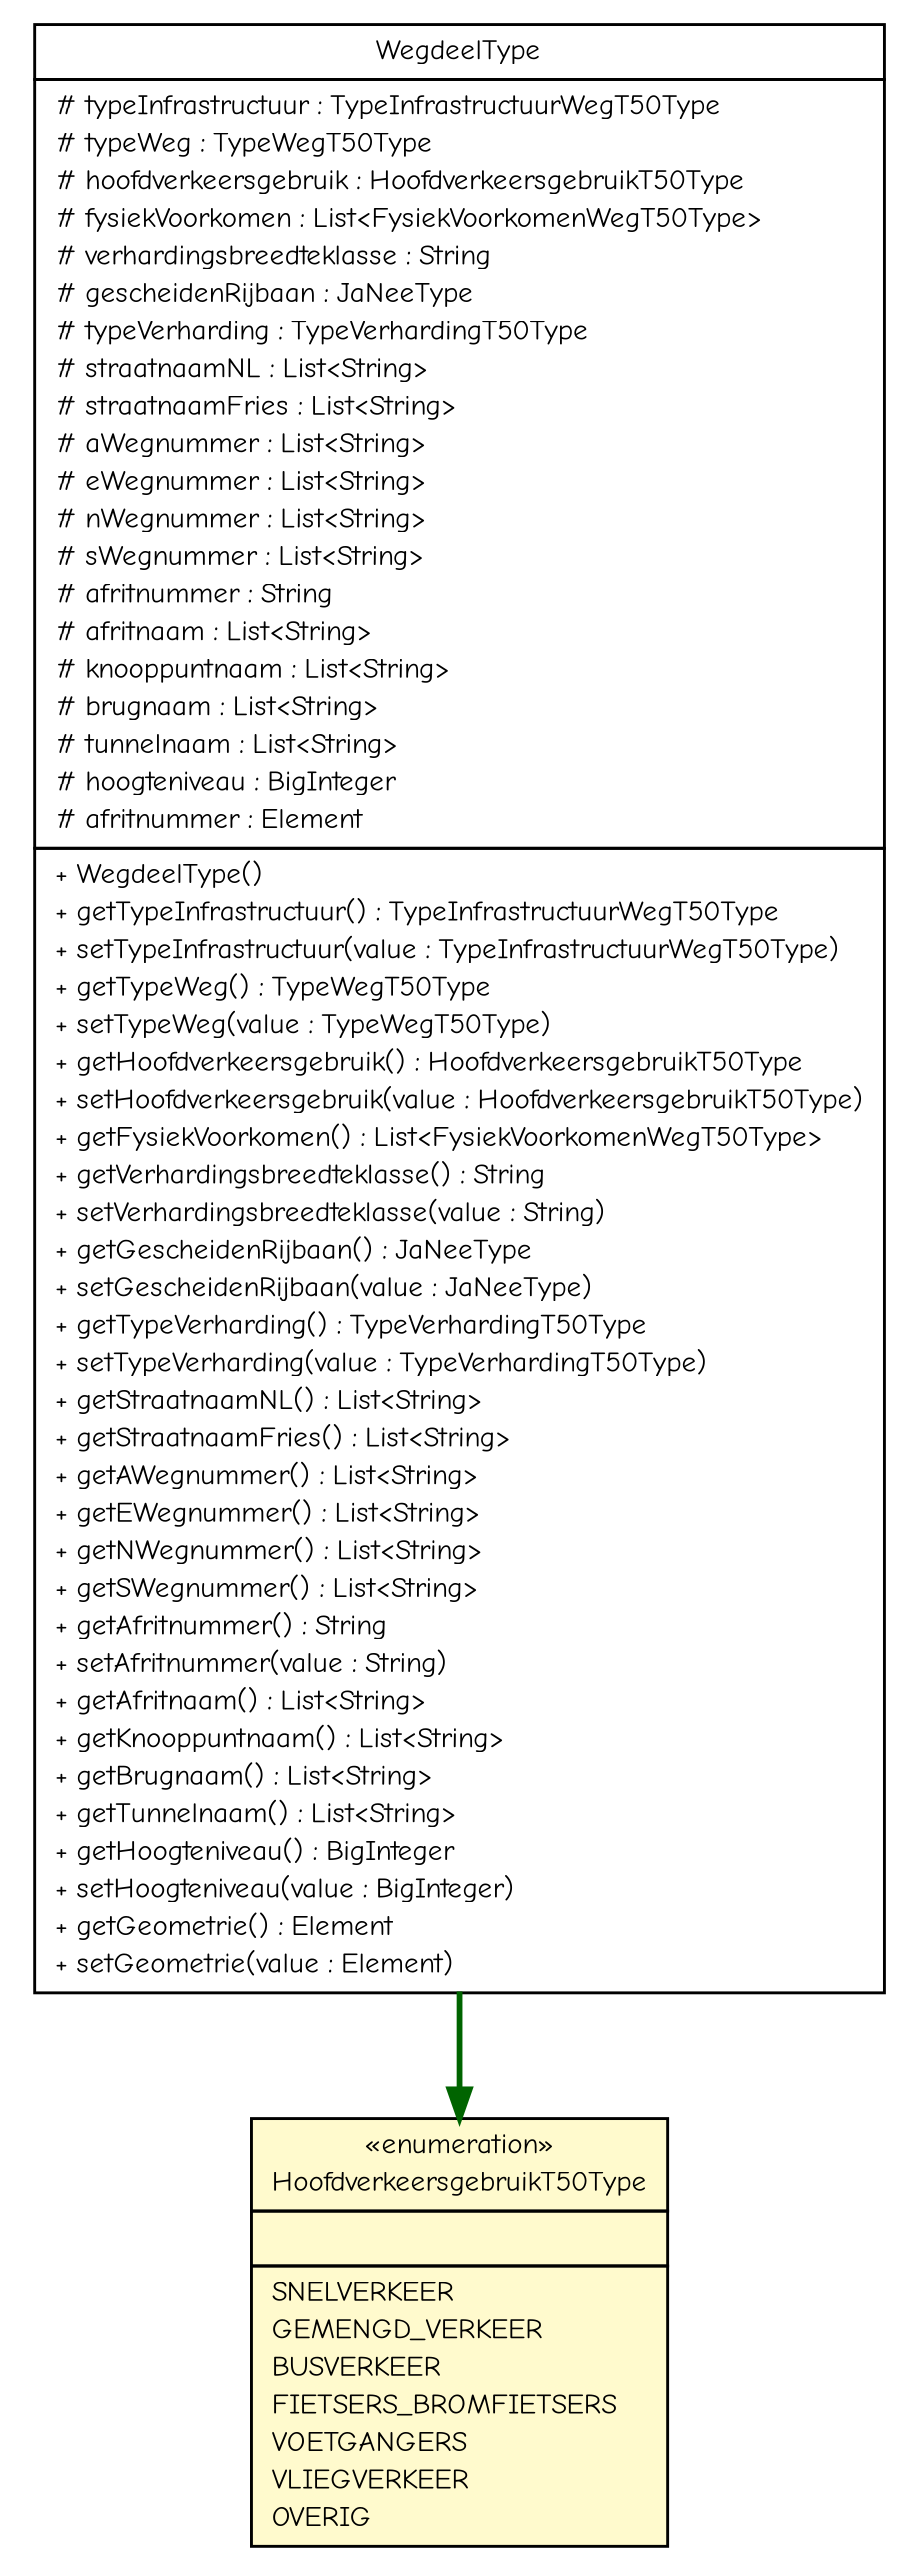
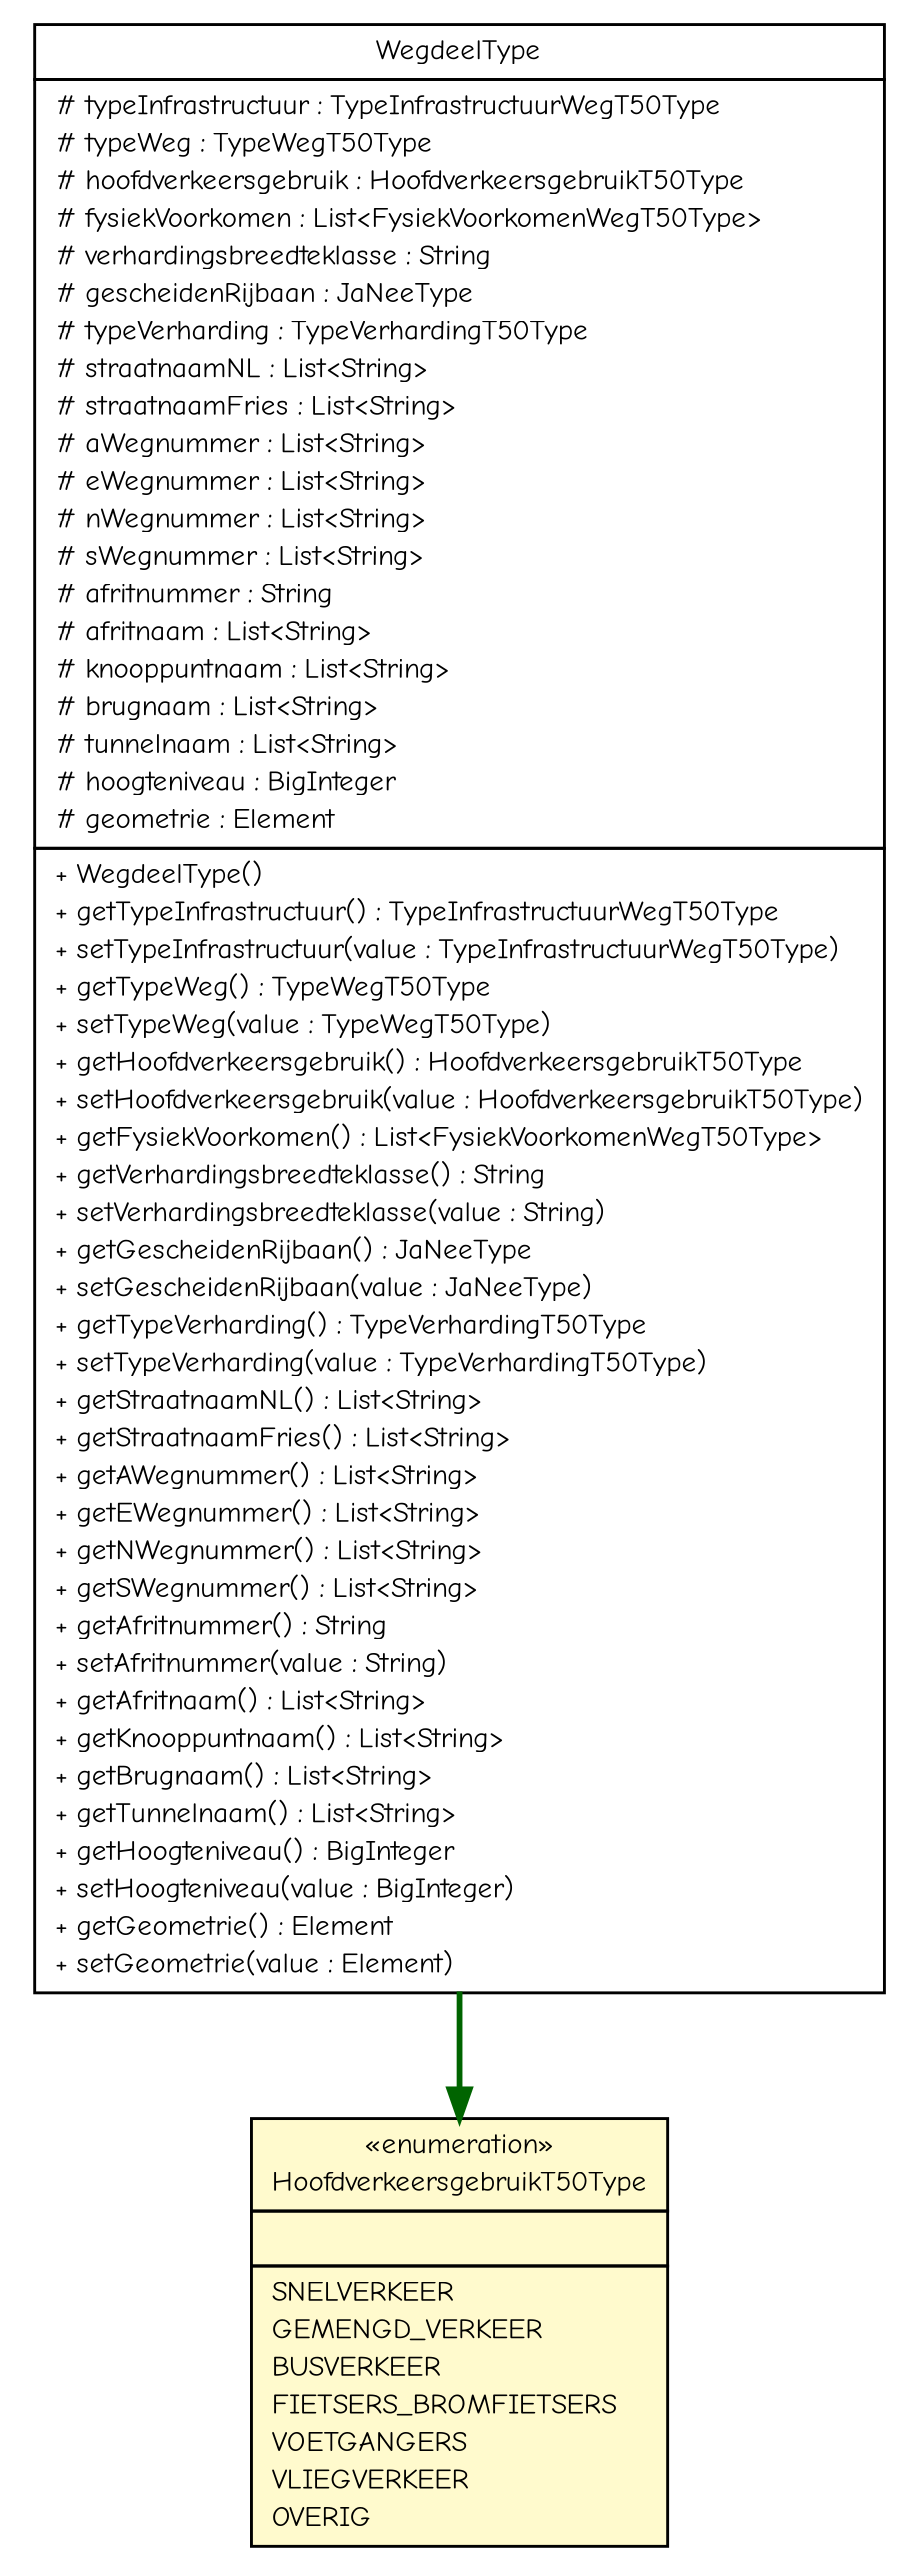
(210, 819) -> (195, 819)
